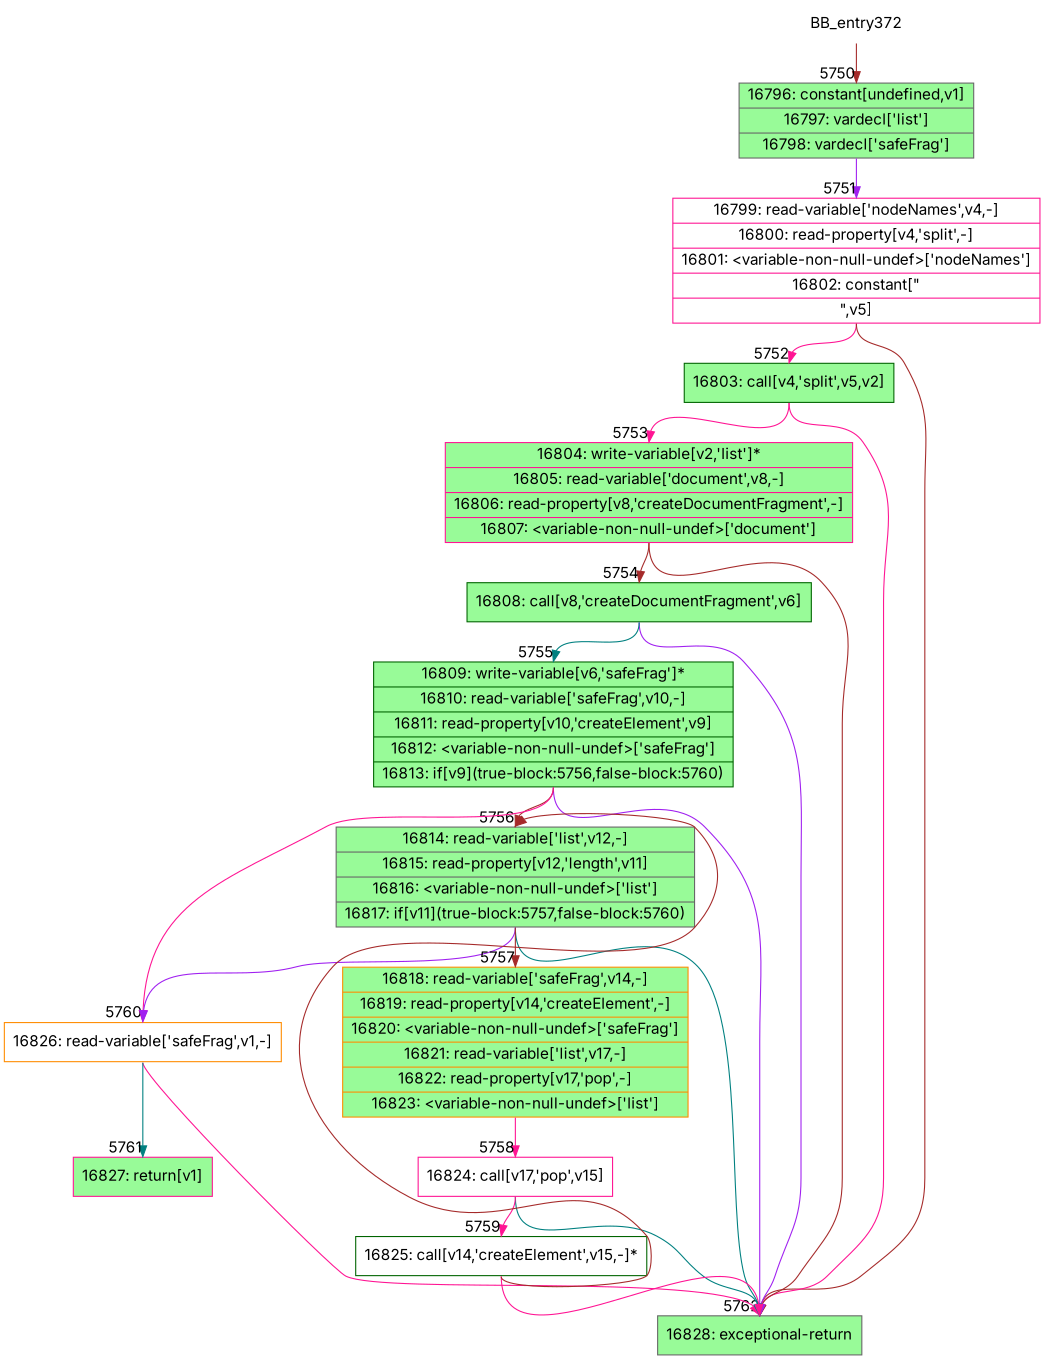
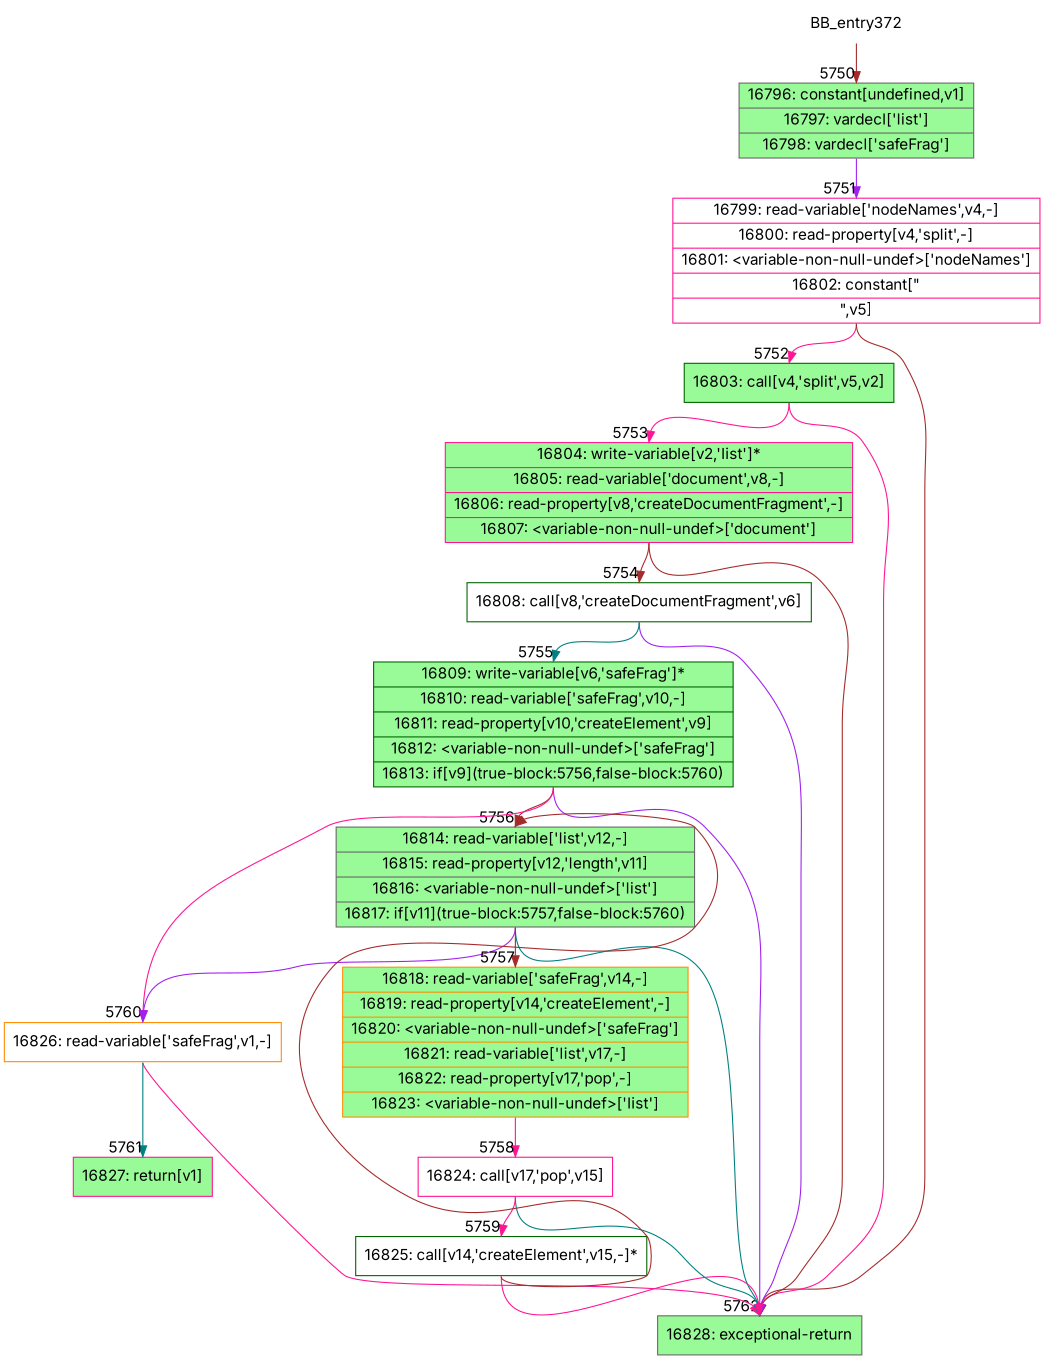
(639, 602) -> (639, 602)
